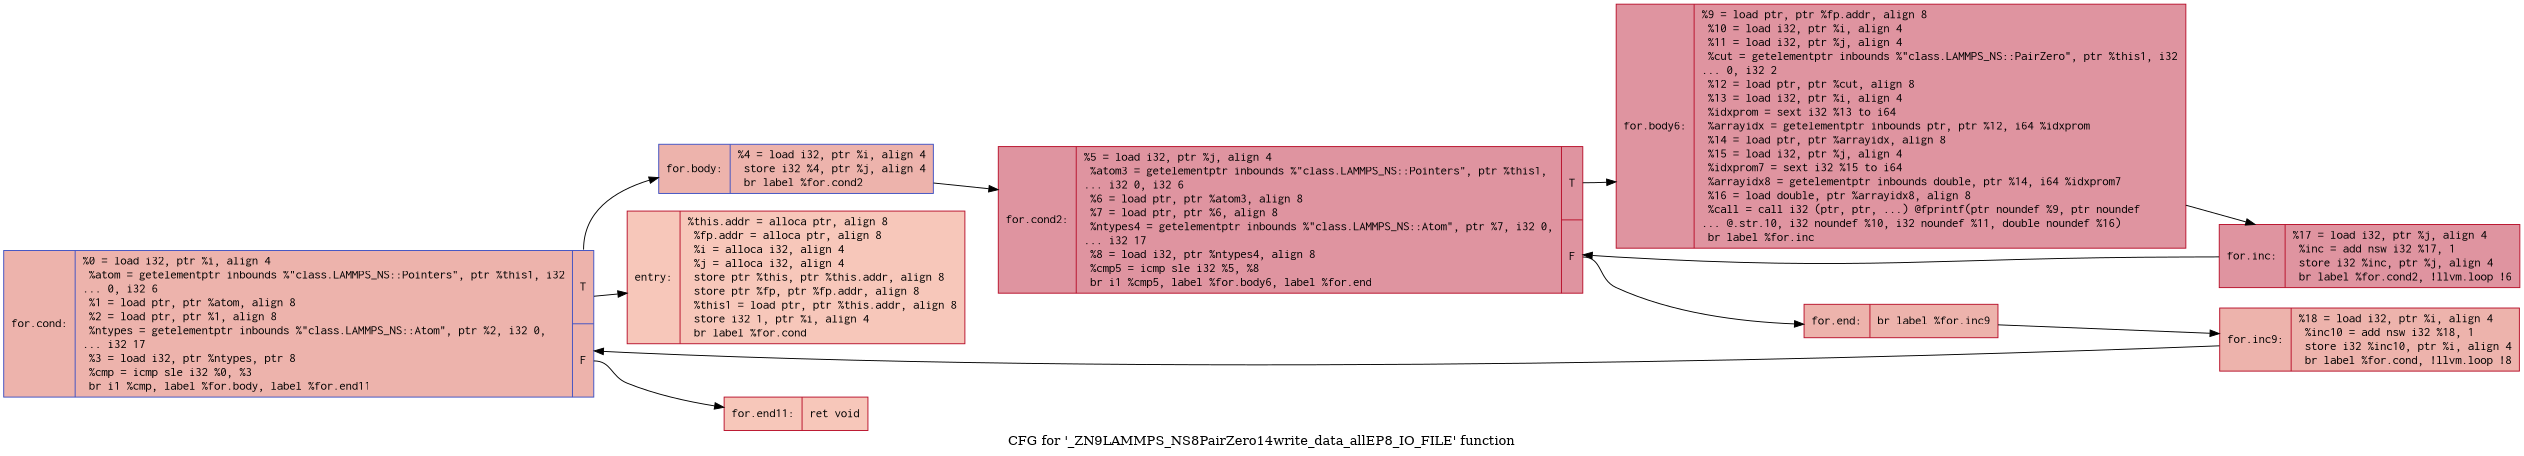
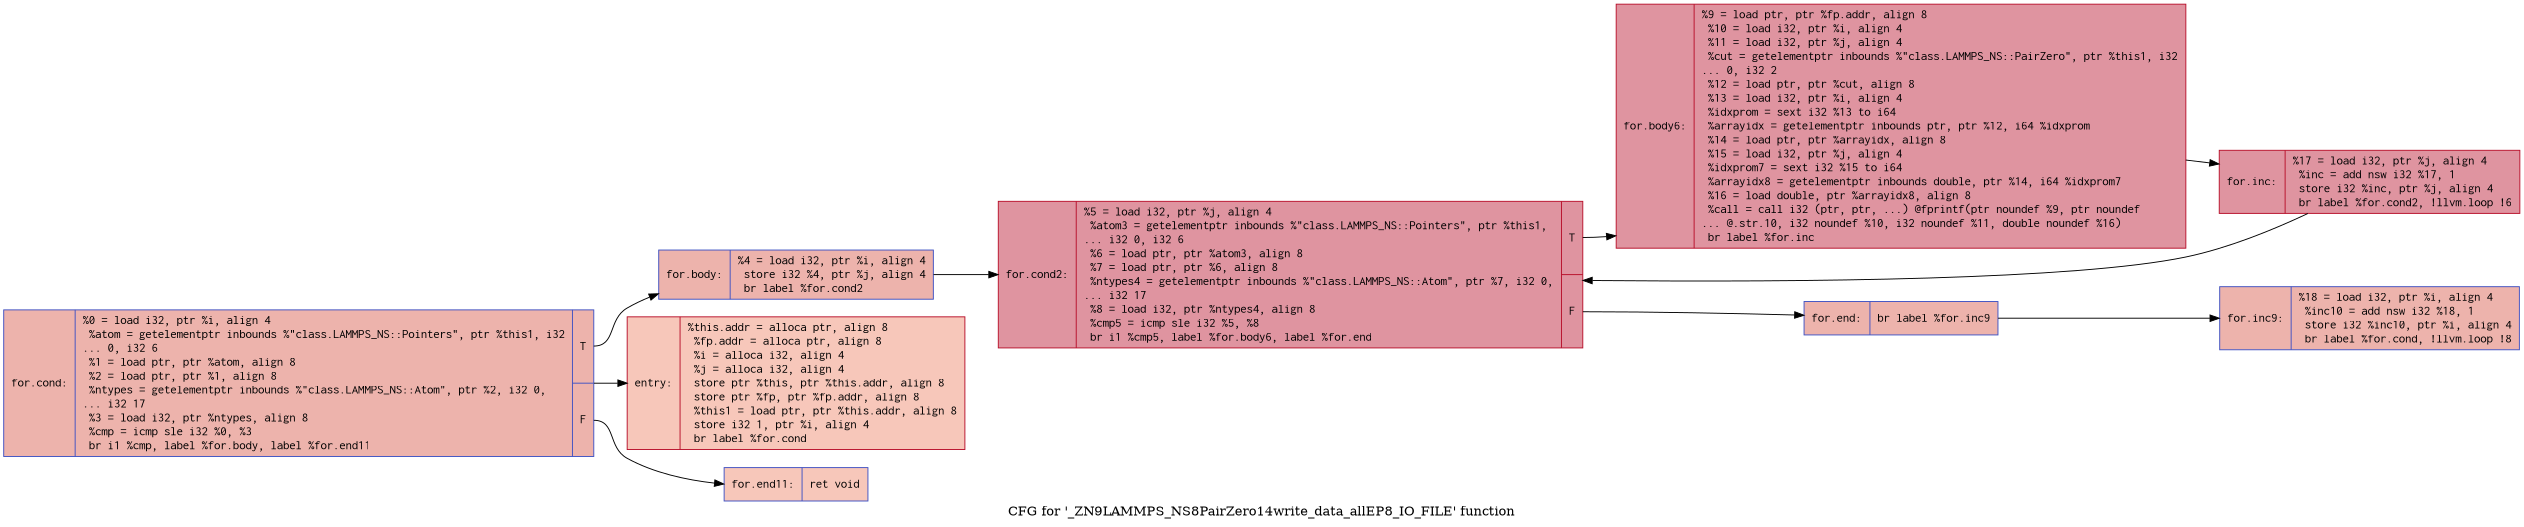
(1901, 321) -> (1901, 318)
(2370, 340) -> (2370, 318)
(189, 358) -> (196, 417)
(1412, 364) -> none
(796, 414) -> (796, 484)
